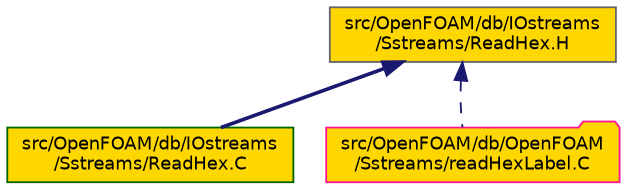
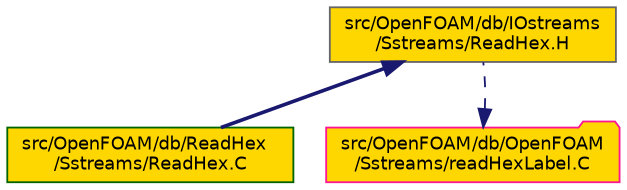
(461, 104) -> (485, 86)
(150, 155) -> (150, 155)
